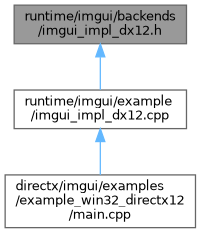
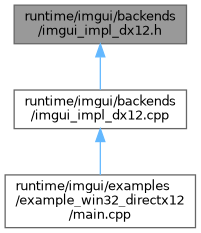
(100, 109) -> (100, 109)
(100, 201) -> (100, 201)
